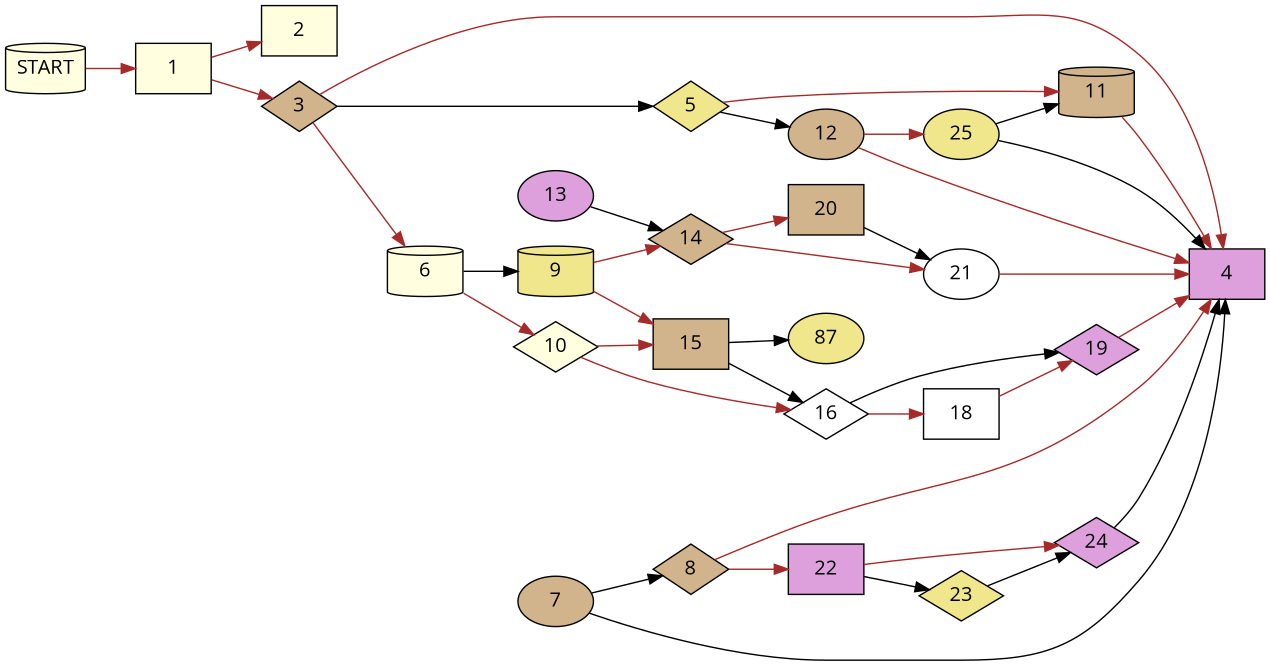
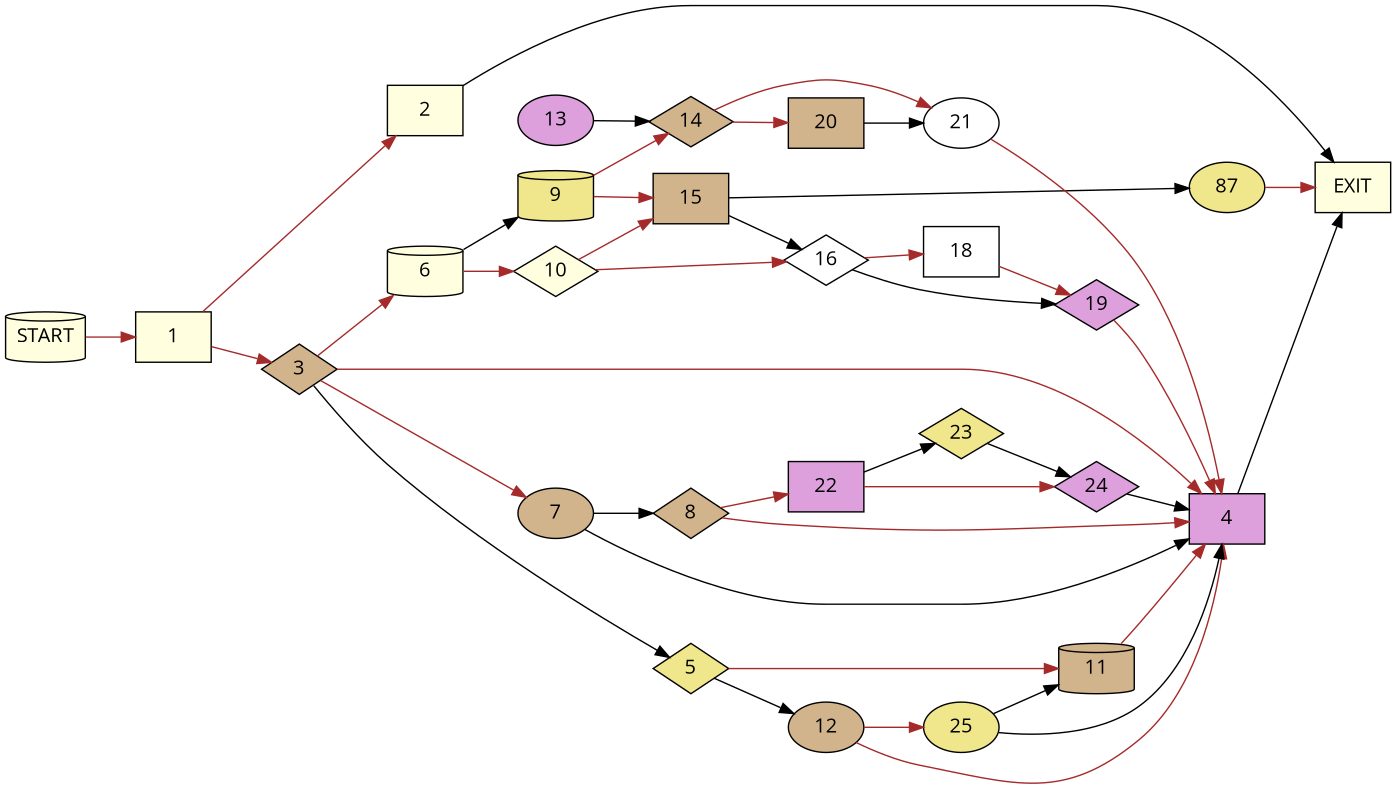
none -> (1353, 187)
none -> (417, 435)
